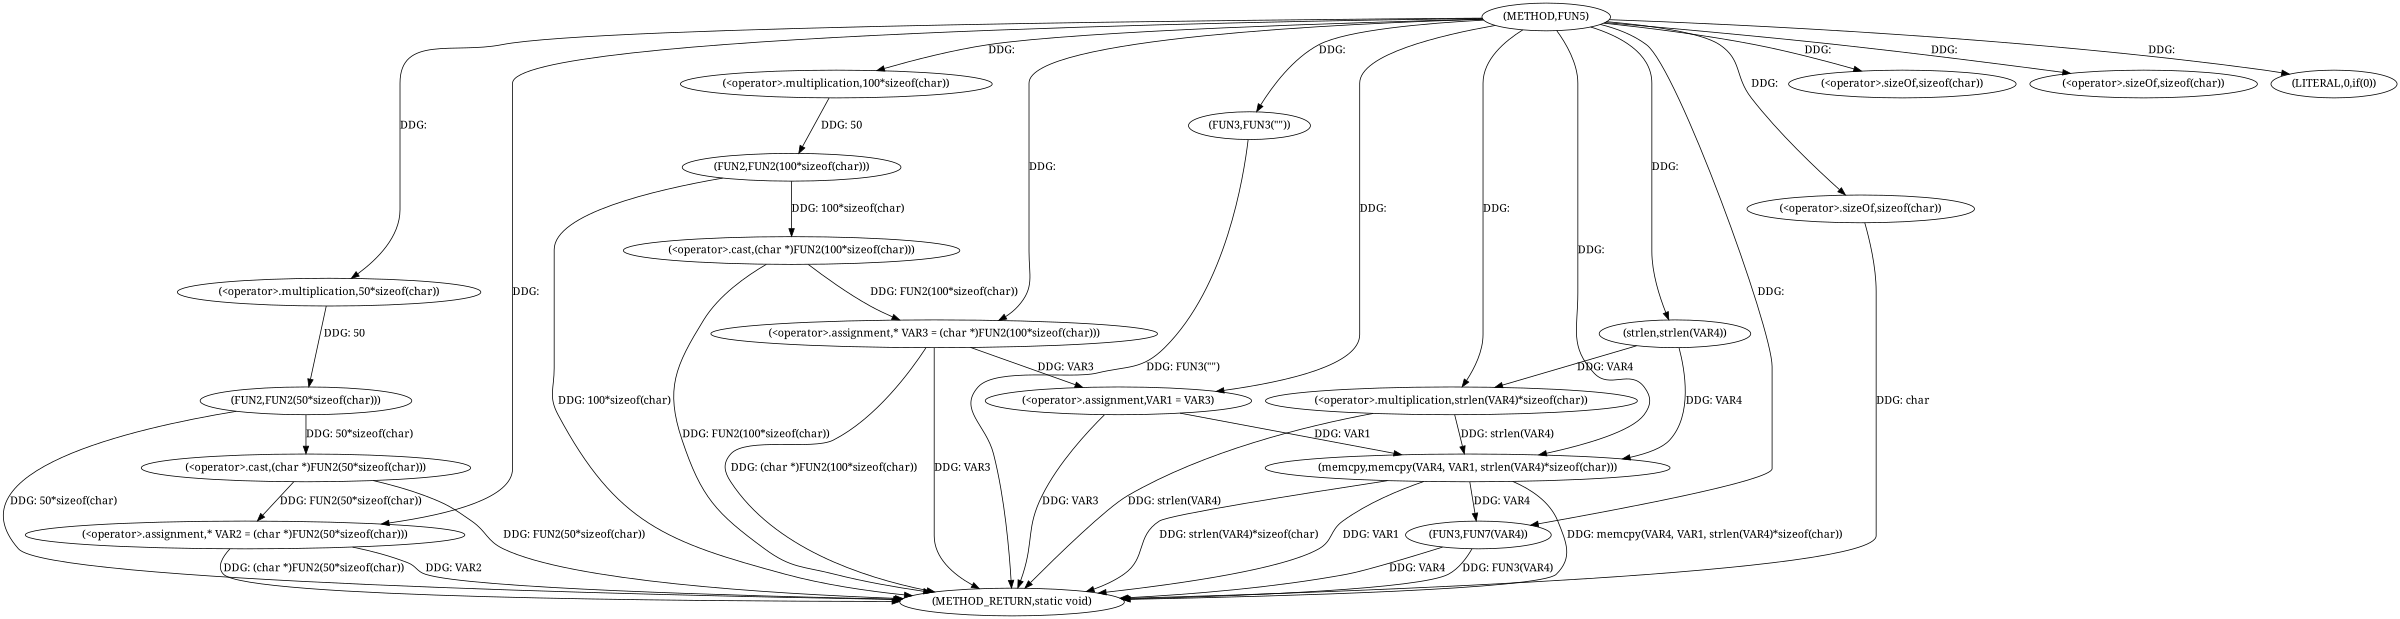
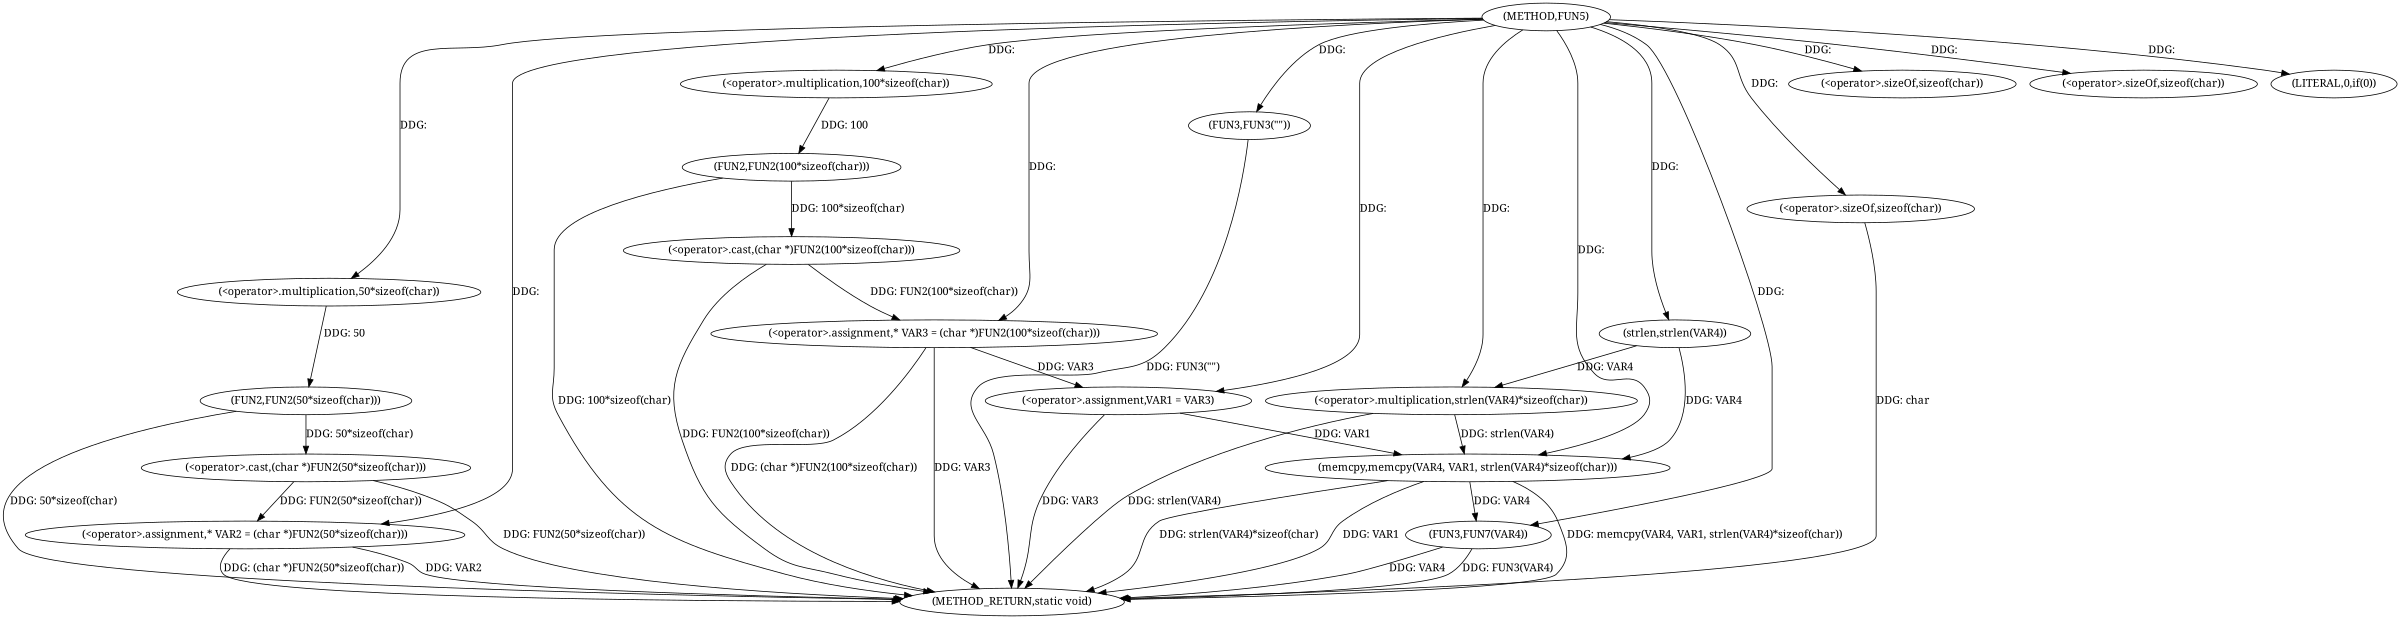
(842, 126) -> (844, 126)
